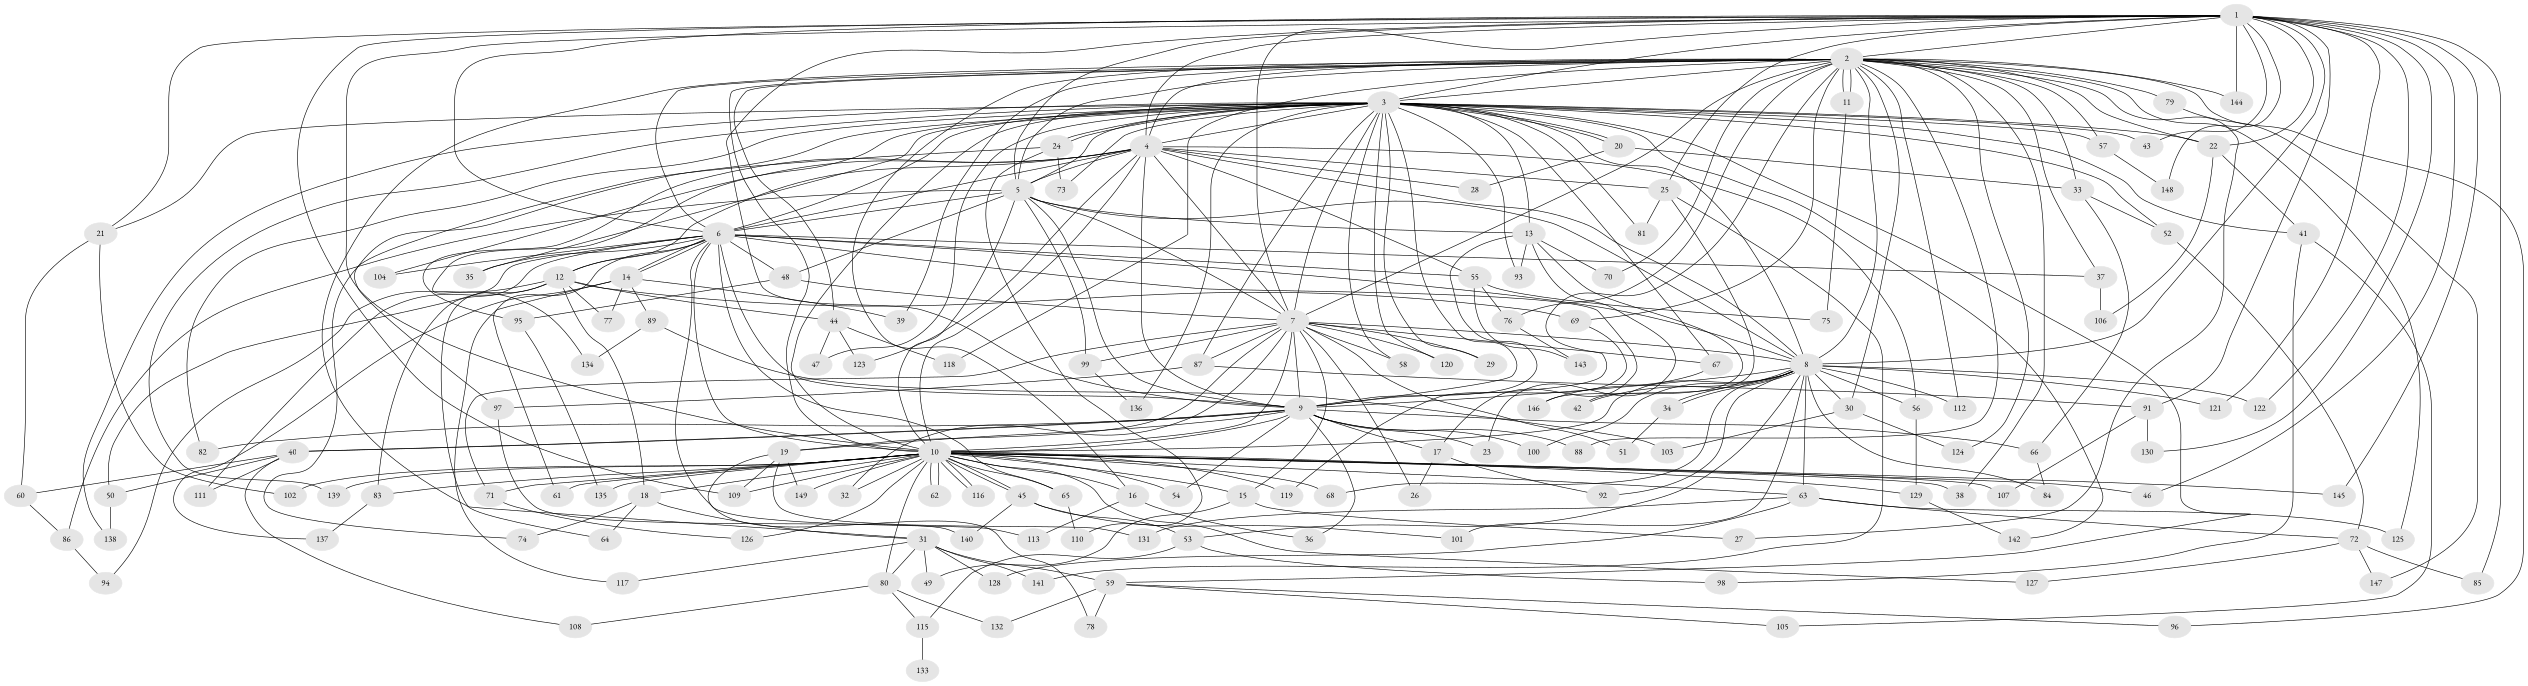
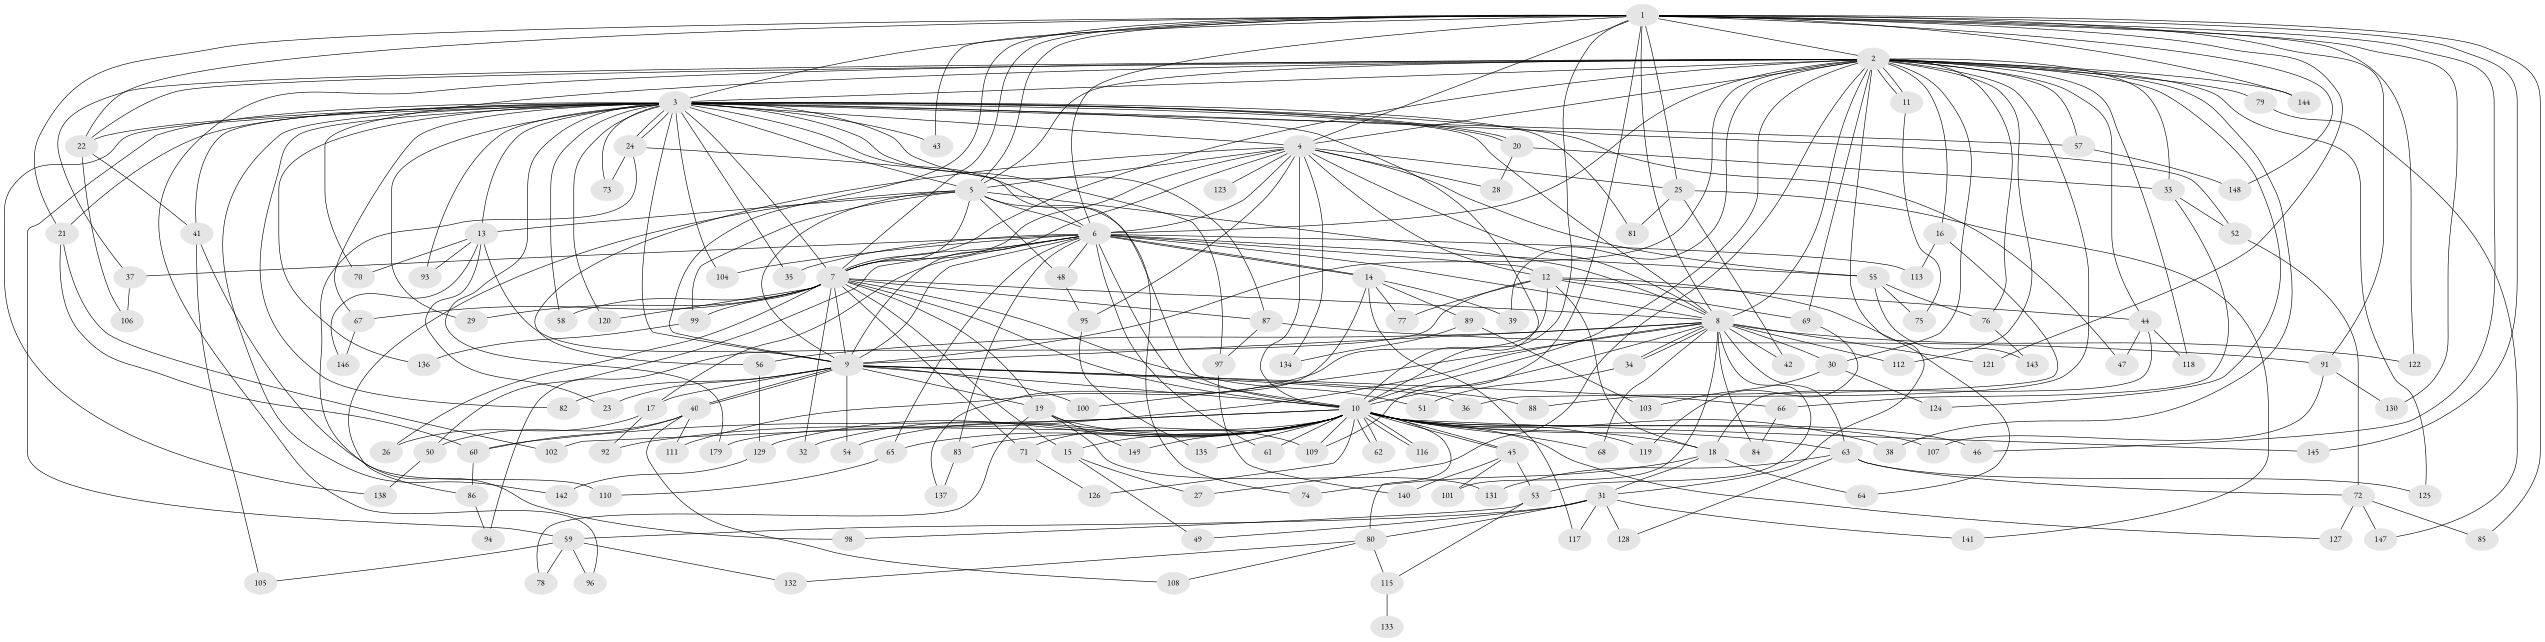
(1038, 305) -> (962, 251)
(847, 343) -> (2019, 391)
(1035, 471) -> (786, 424)
(334, 496) -> (716, 452)
